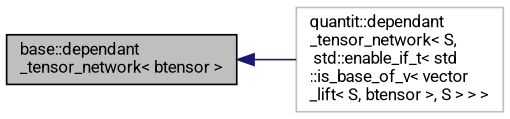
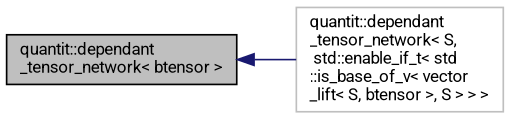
(122, 60) -> (122, 60)
